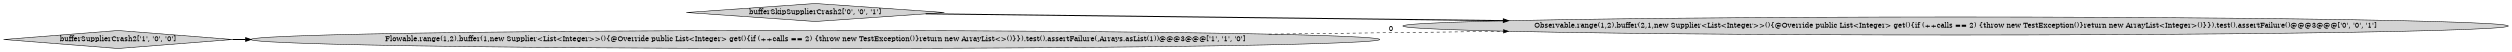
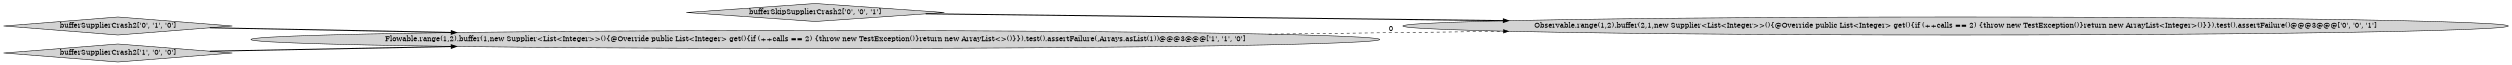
none -> (118, 26)
